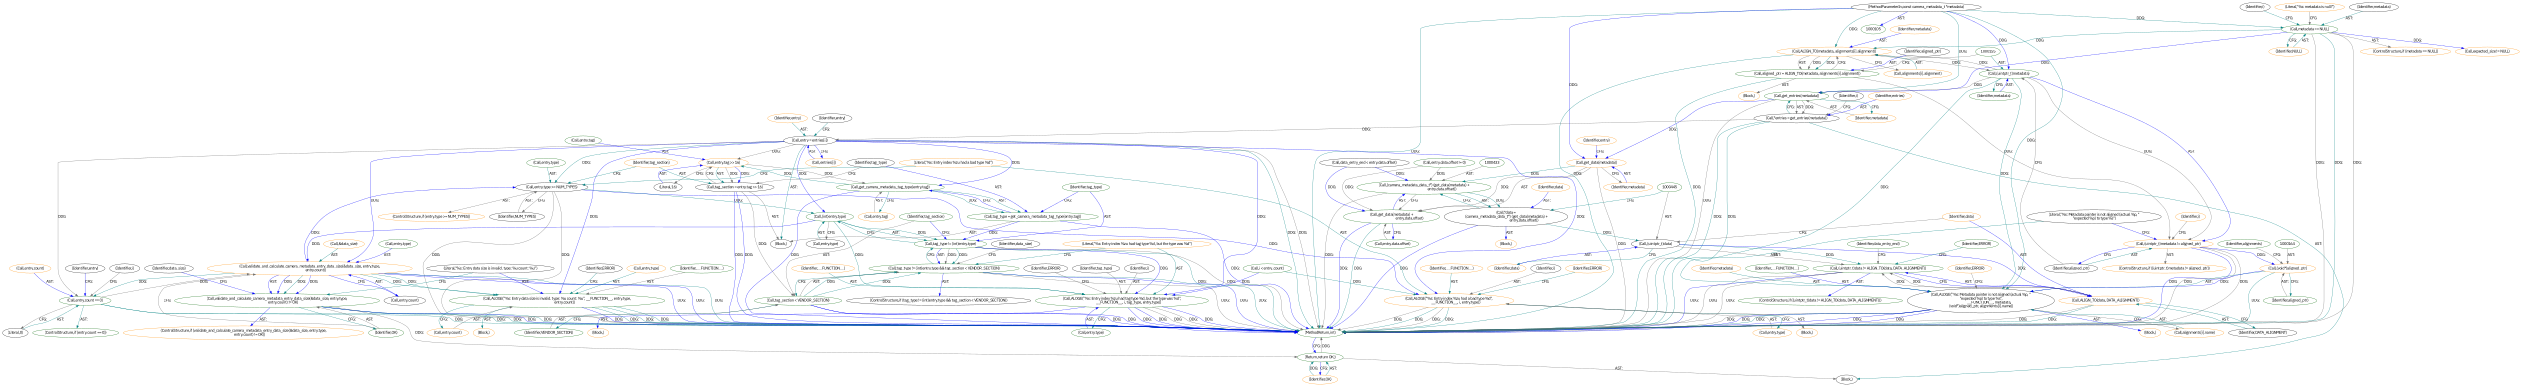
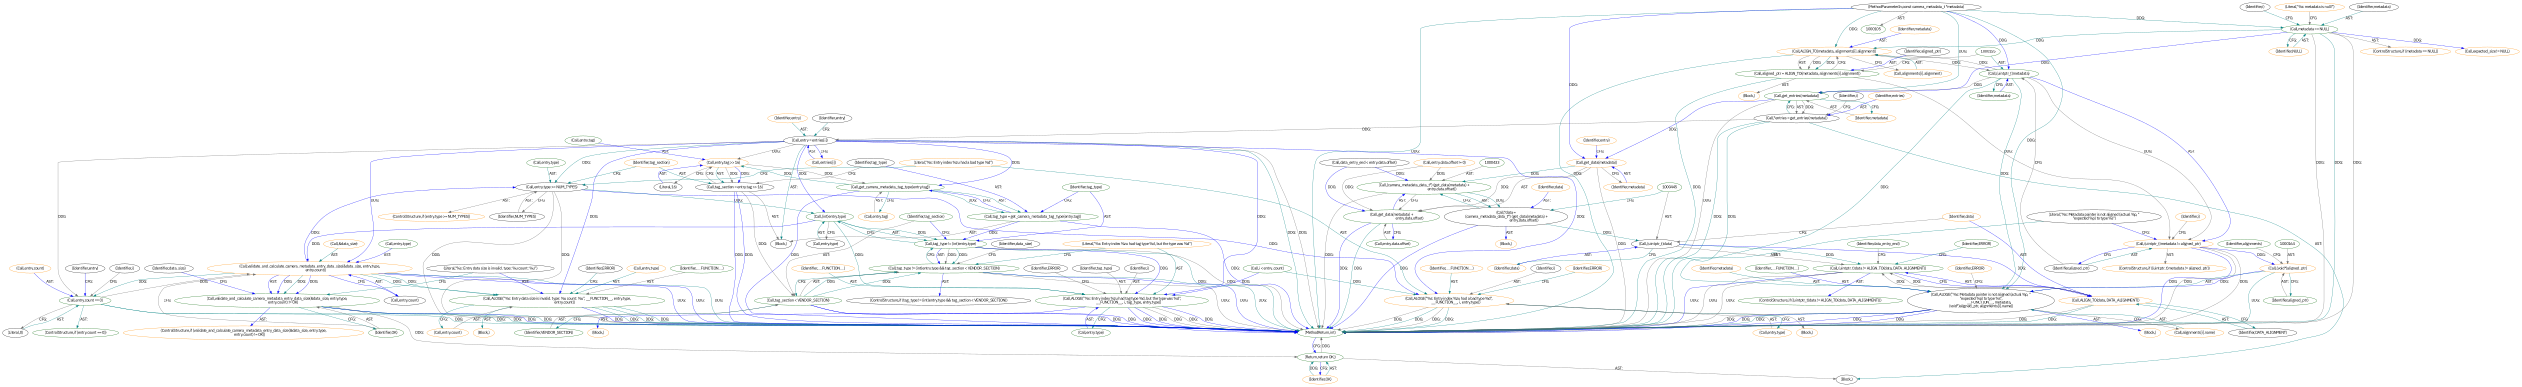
(1895, 18) -> (1895, 18)
(1444, 163) -> (1444, 163)
